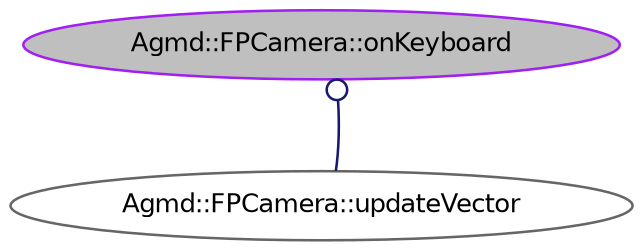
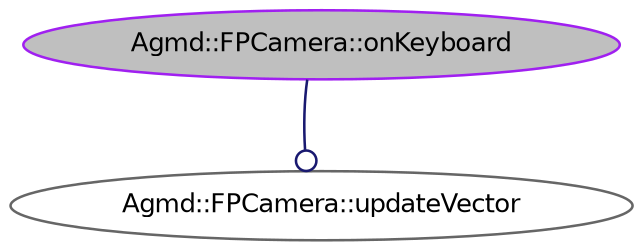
(339, 136) -> (304, 115)
